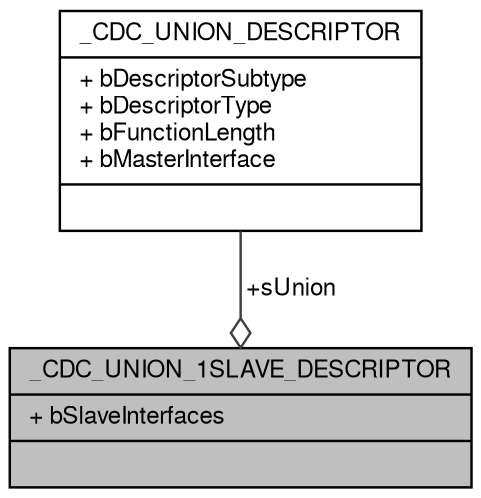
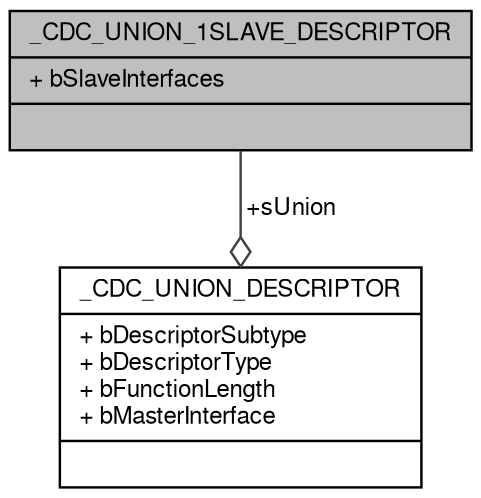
(241, 274) -> (241, 194)
